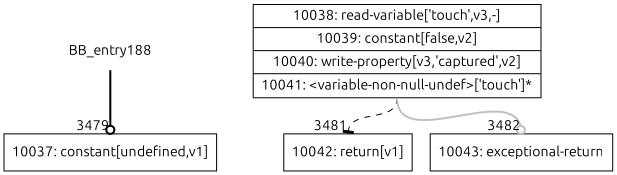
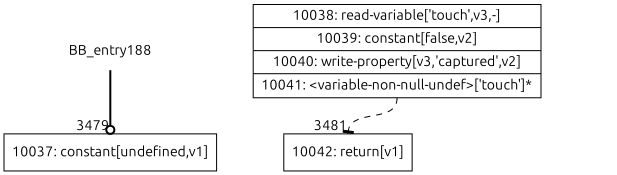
(521, 152) -> none
